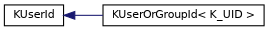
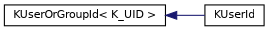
(89, 15) -> (191, 15)
